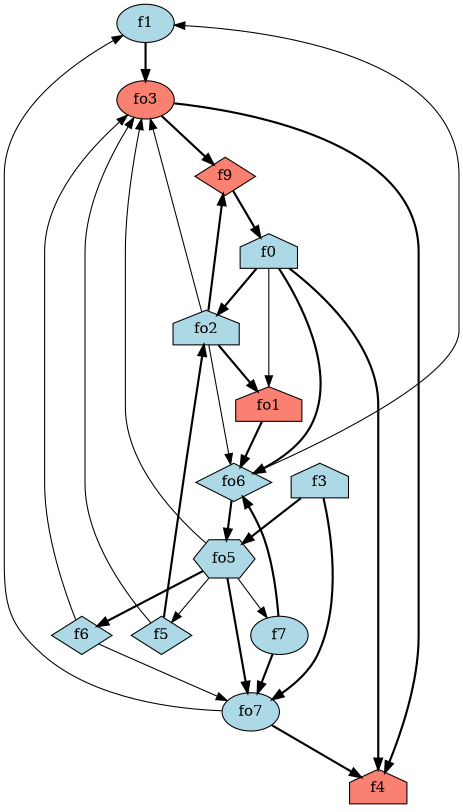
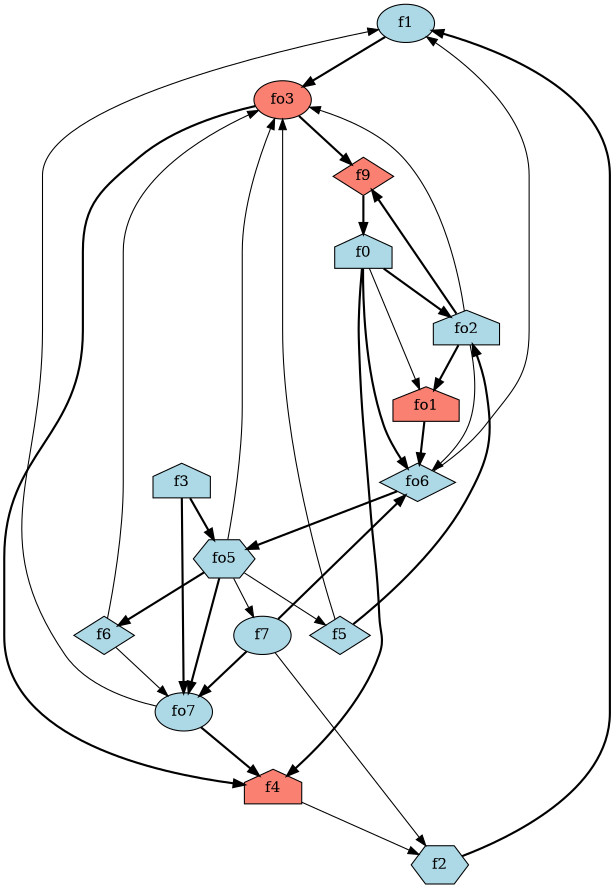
none -> (440, 865)
